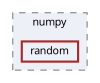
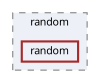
(50, 23) -> (50, 23)
